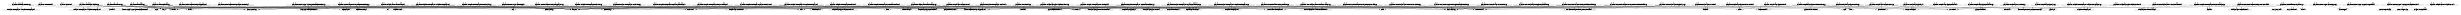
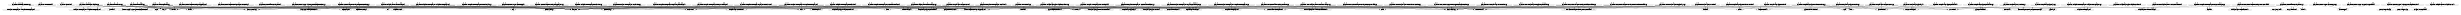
none -> (270, 5)
